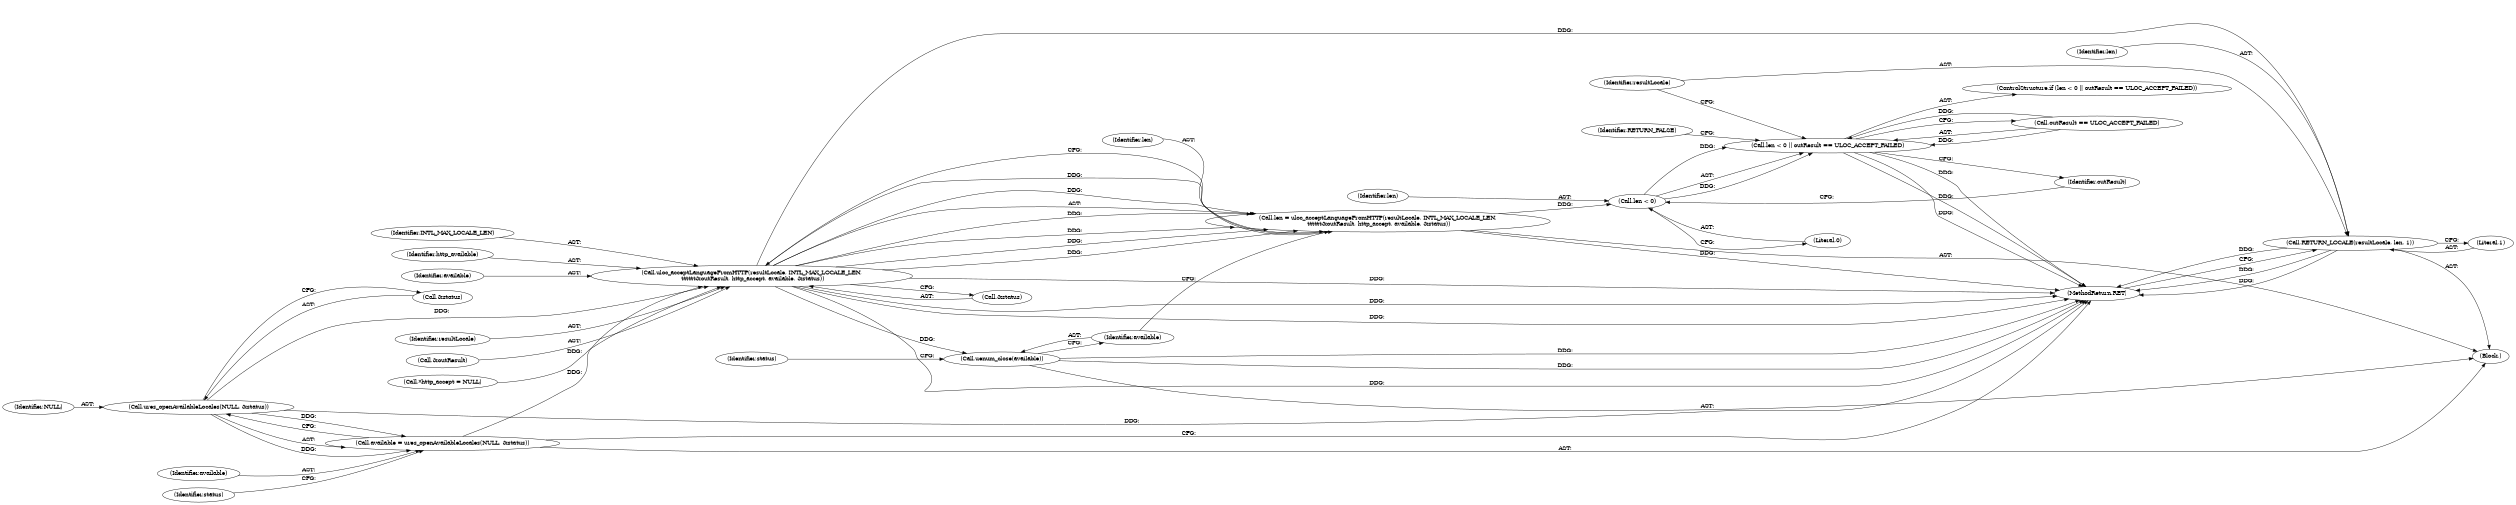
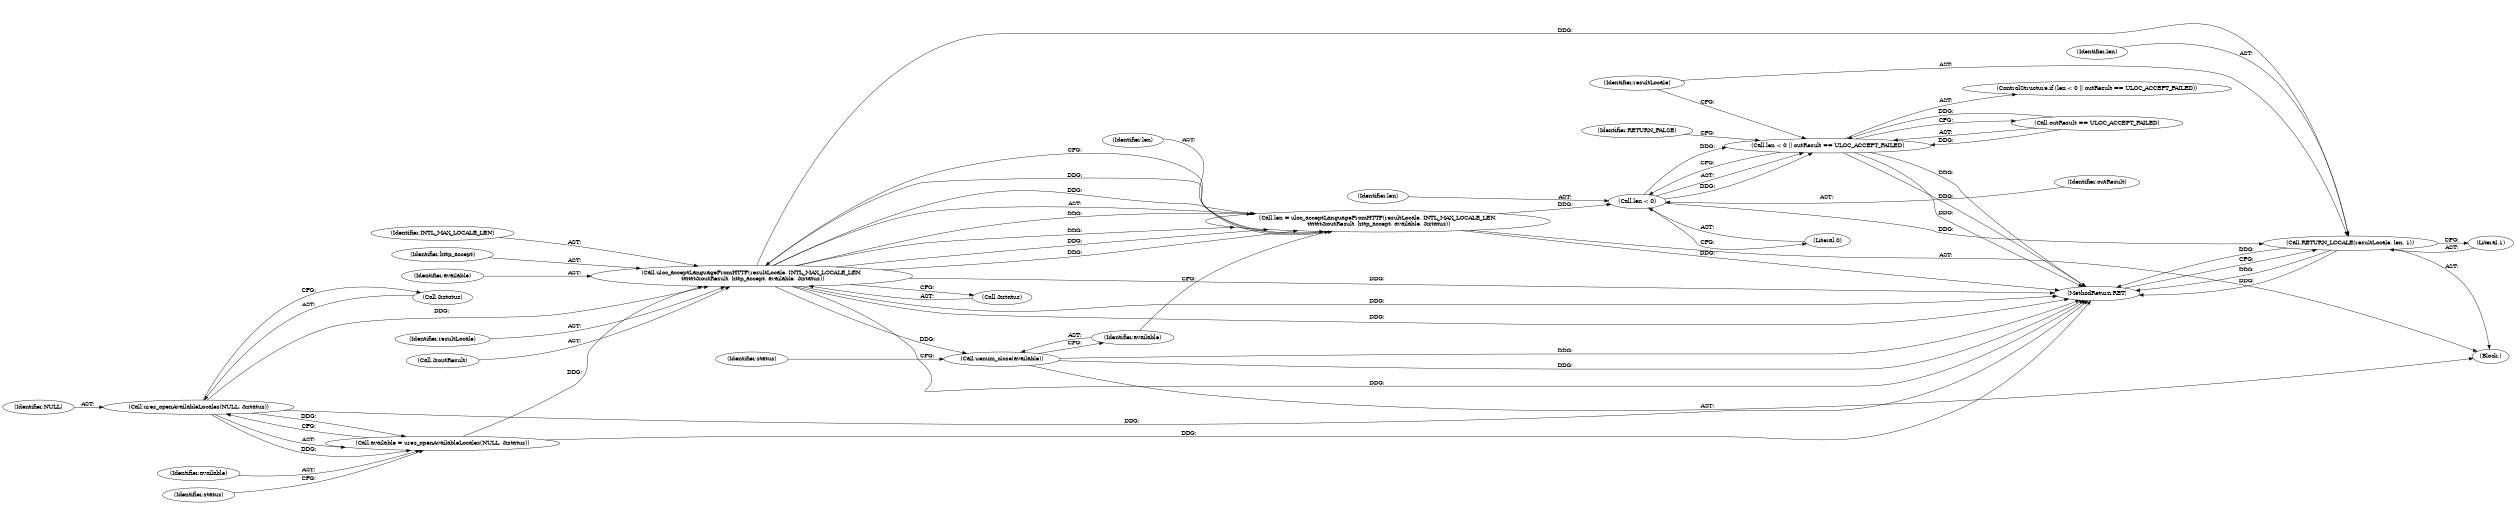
(1967, 165) -> (1715, 167)
(1828, 197) -> (1828, 197)
none -> (1961, 235)
(443, 255) -> (443, 255)
(443, 382) -> none
(1190, 434) -> (1190, 434)
(1527, 452) -> none
